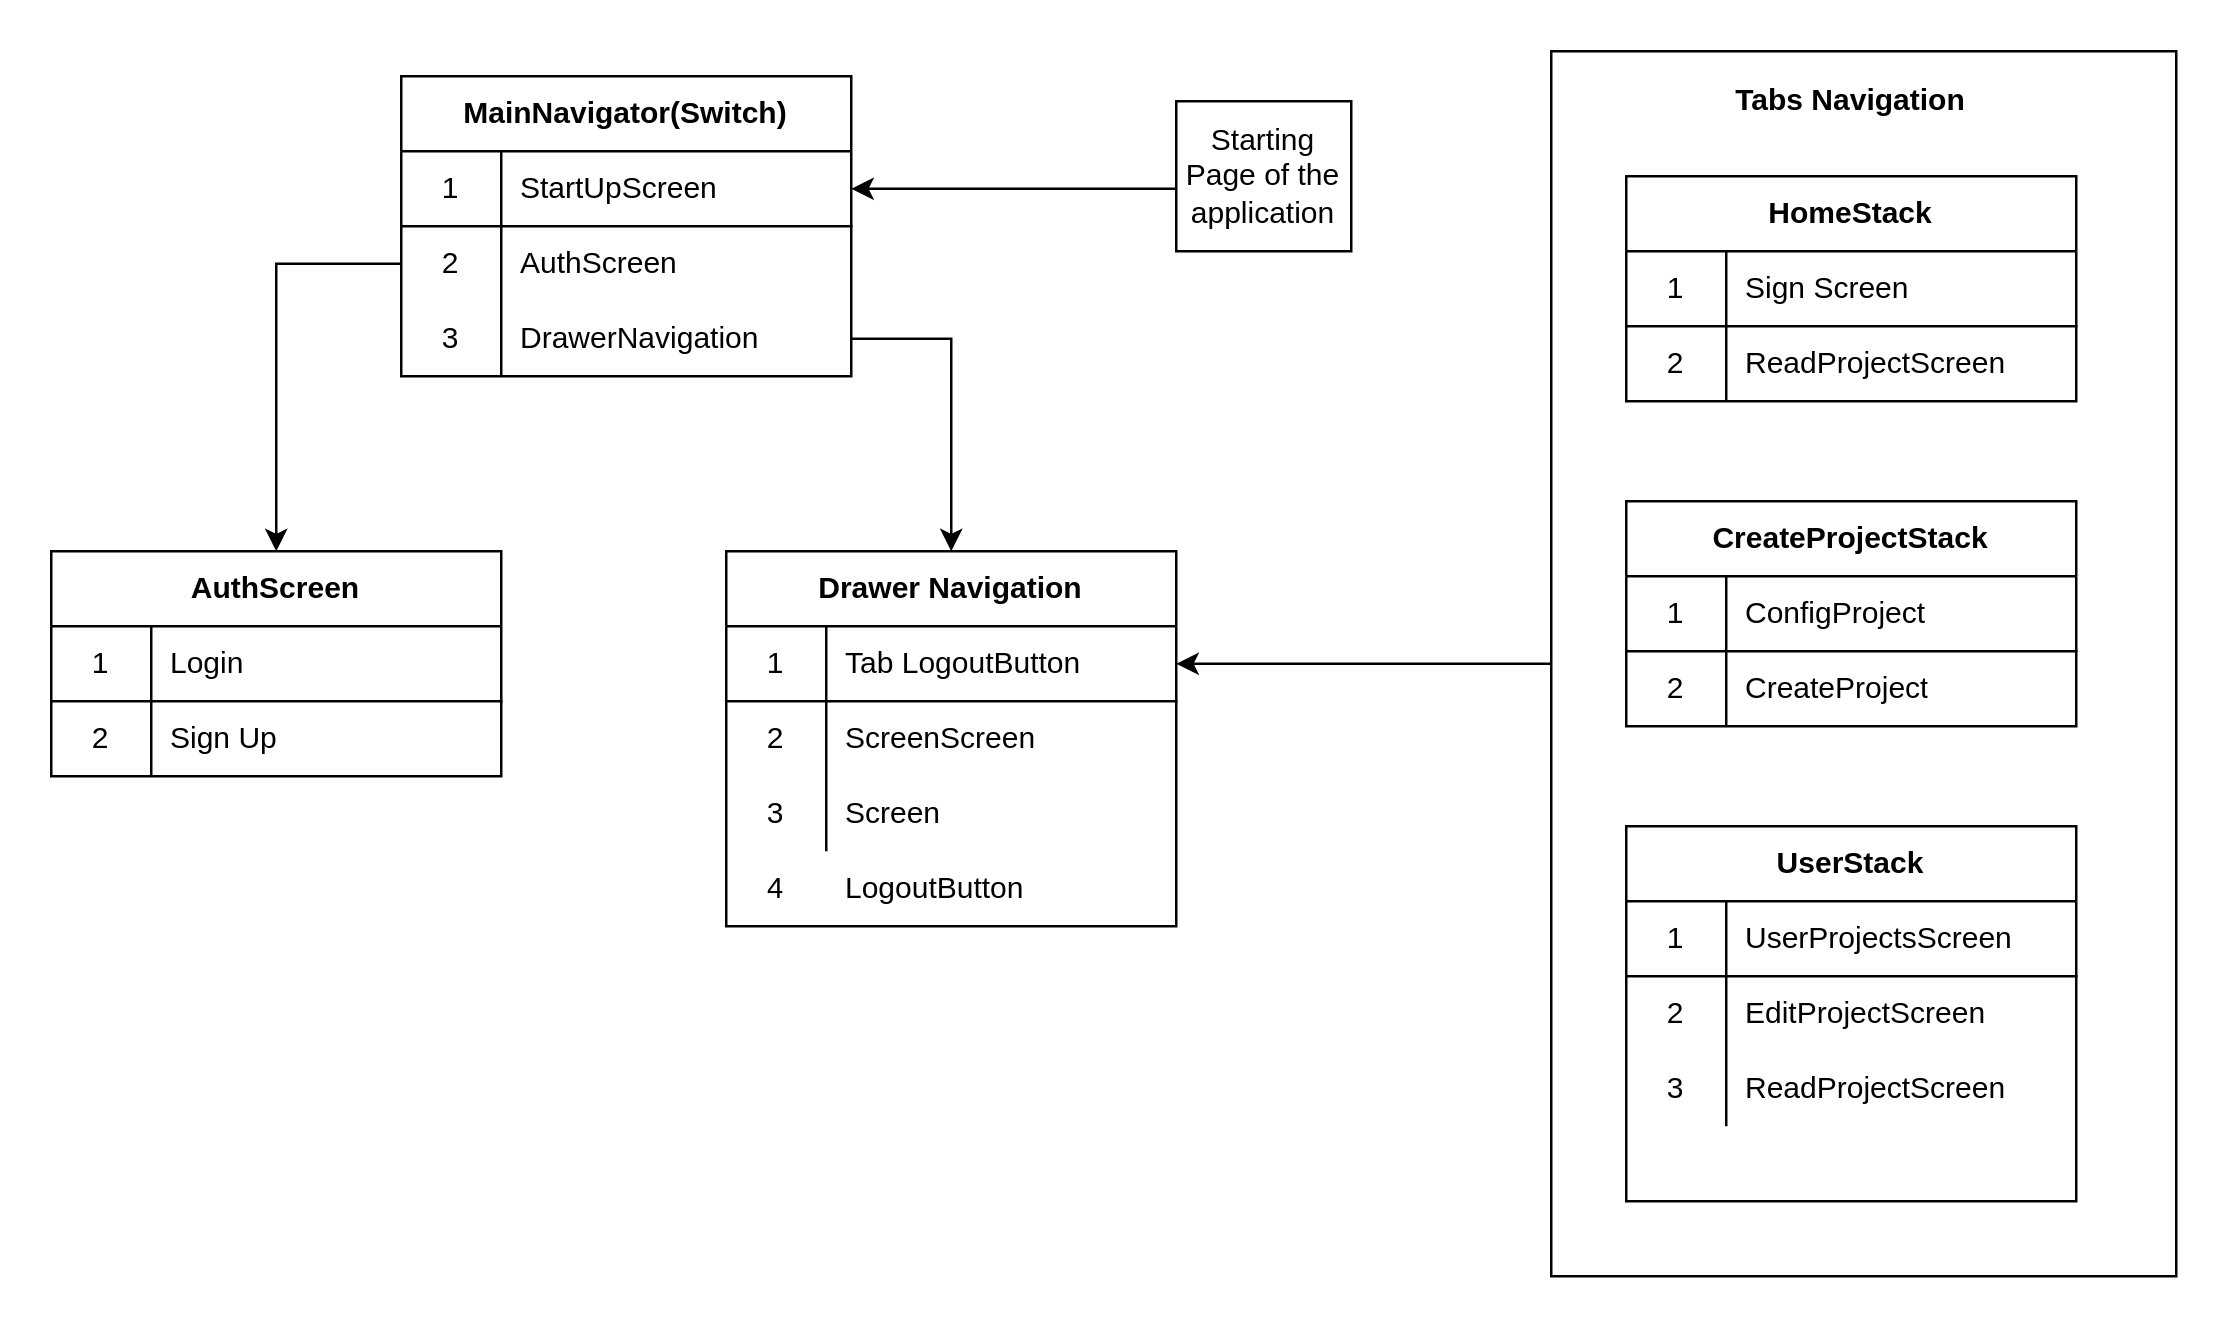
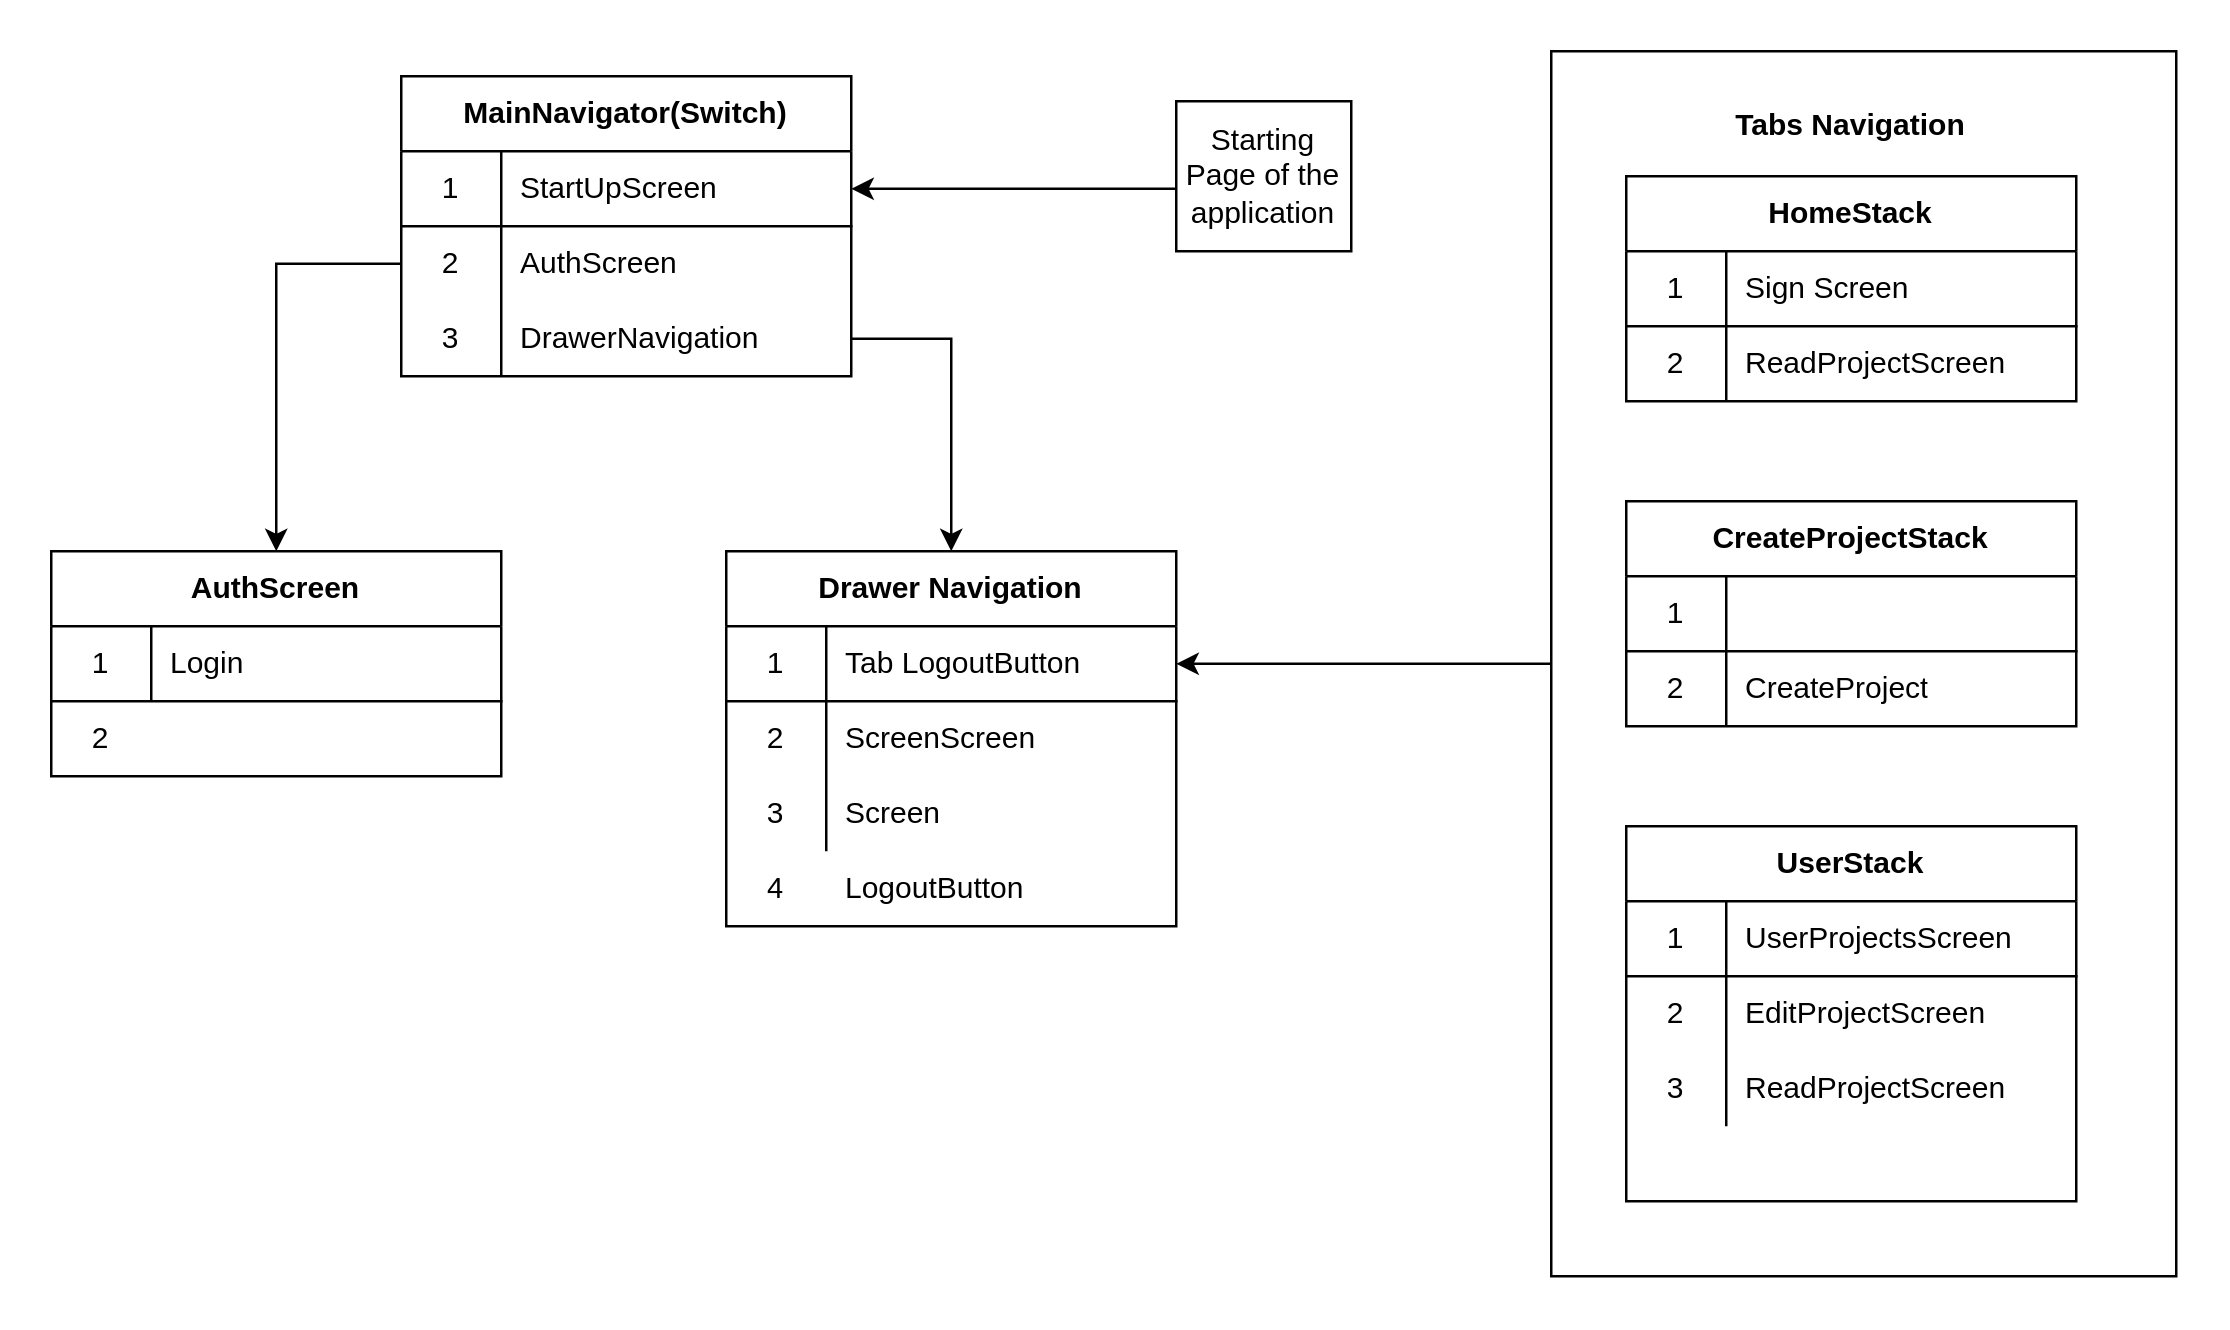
(1851, 101) -> (1851, 126)
(1901, 614) -> none
(326, 739) -> none
